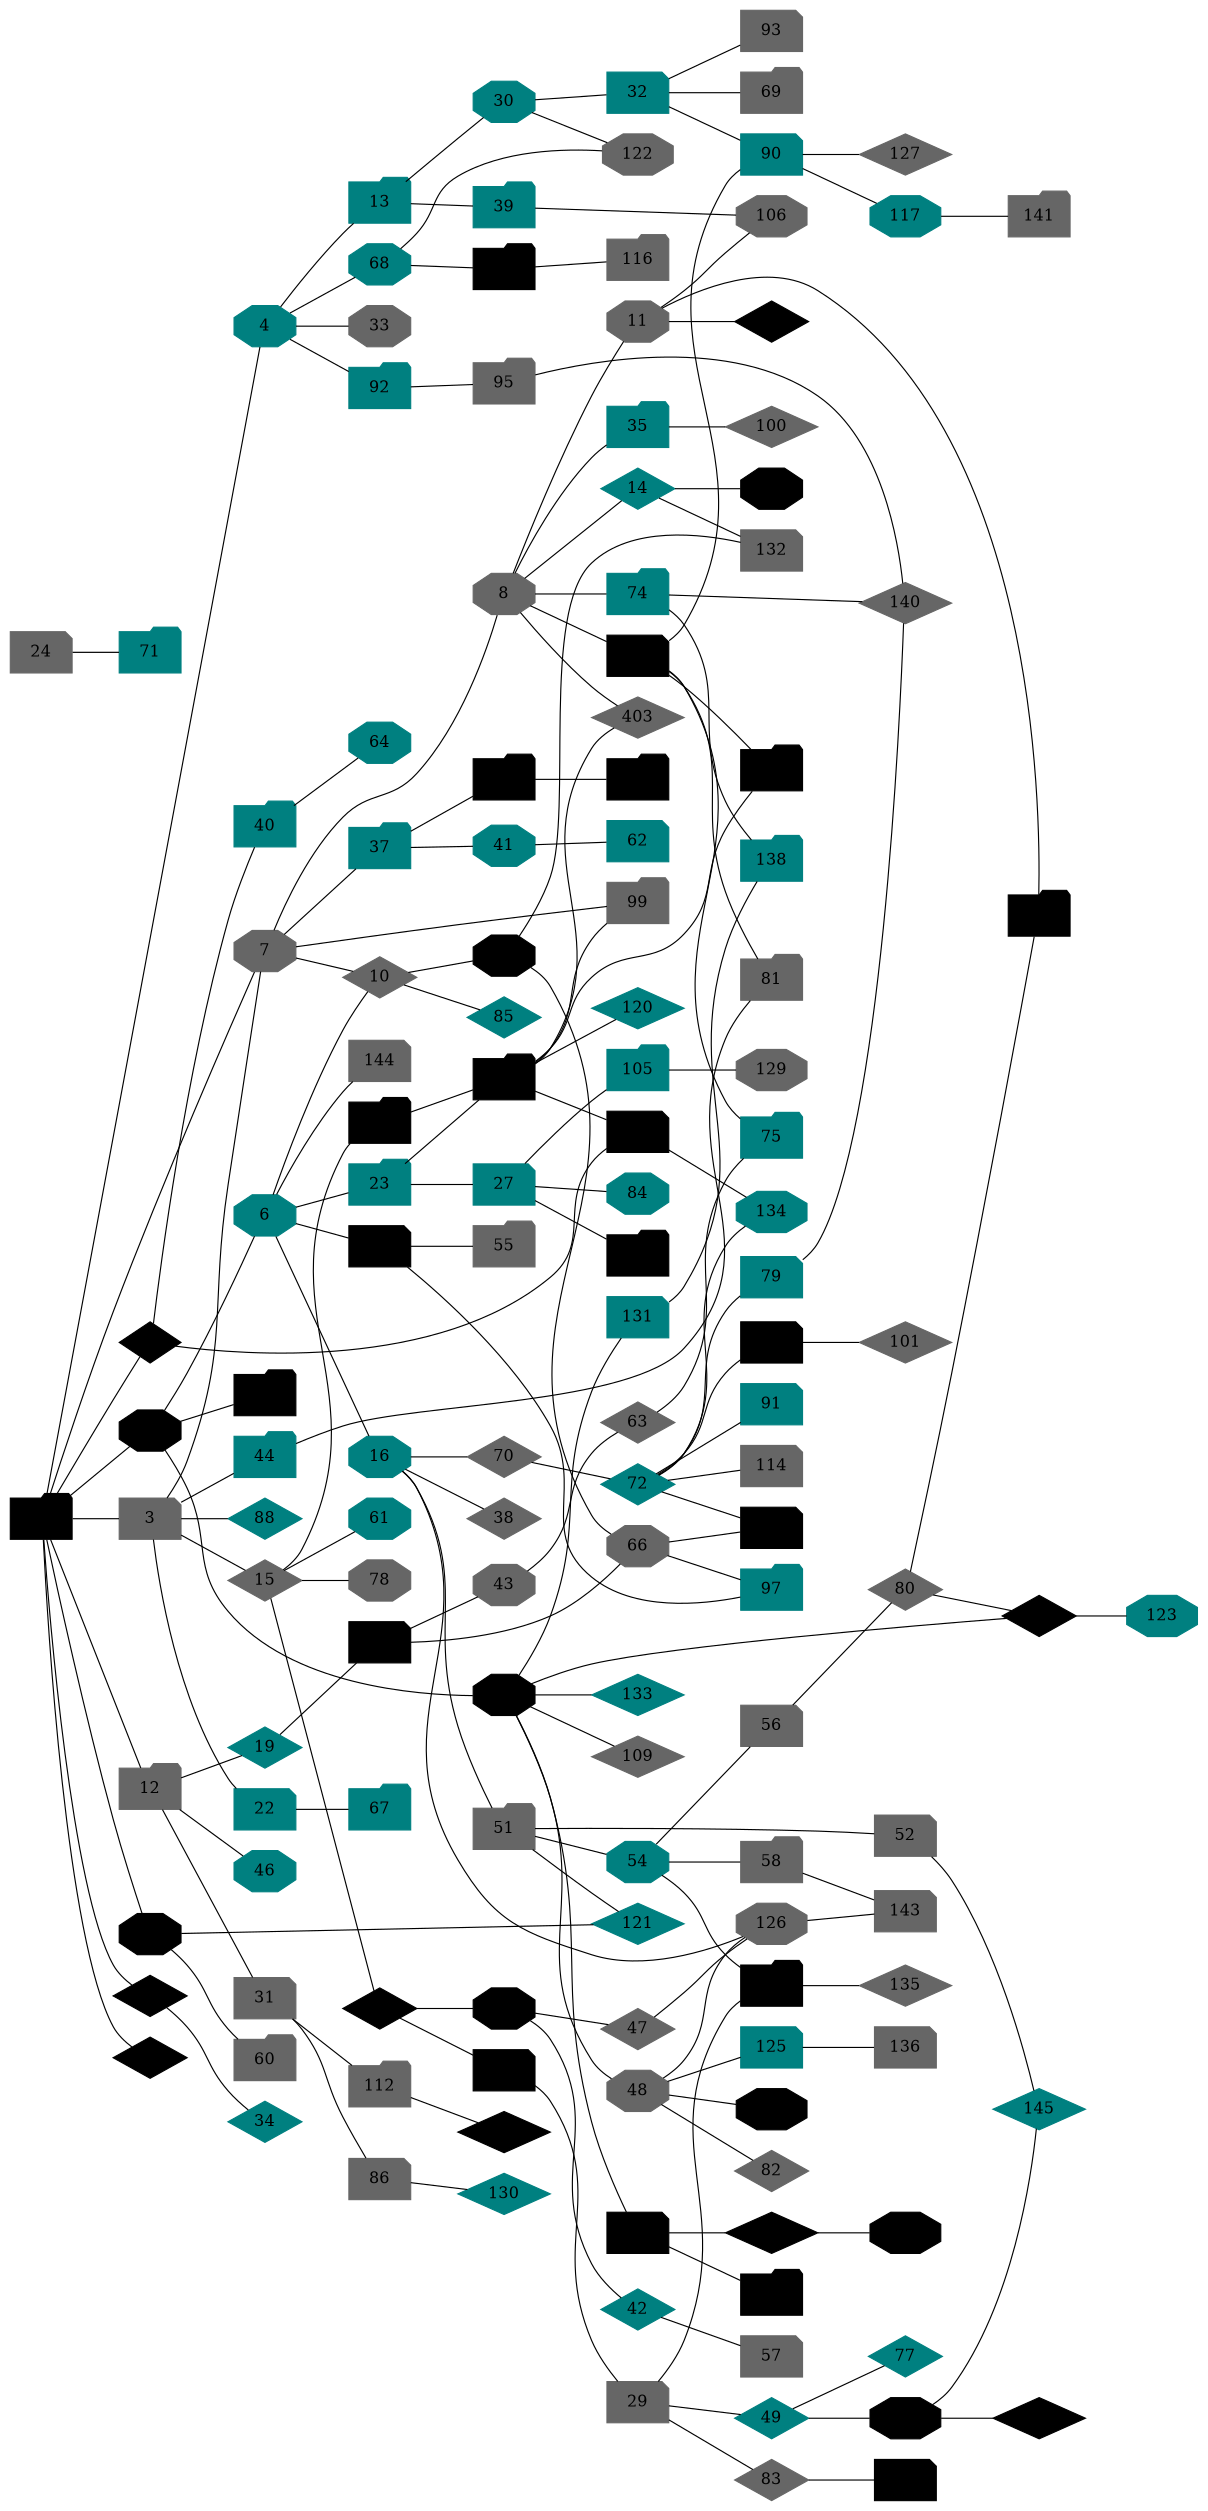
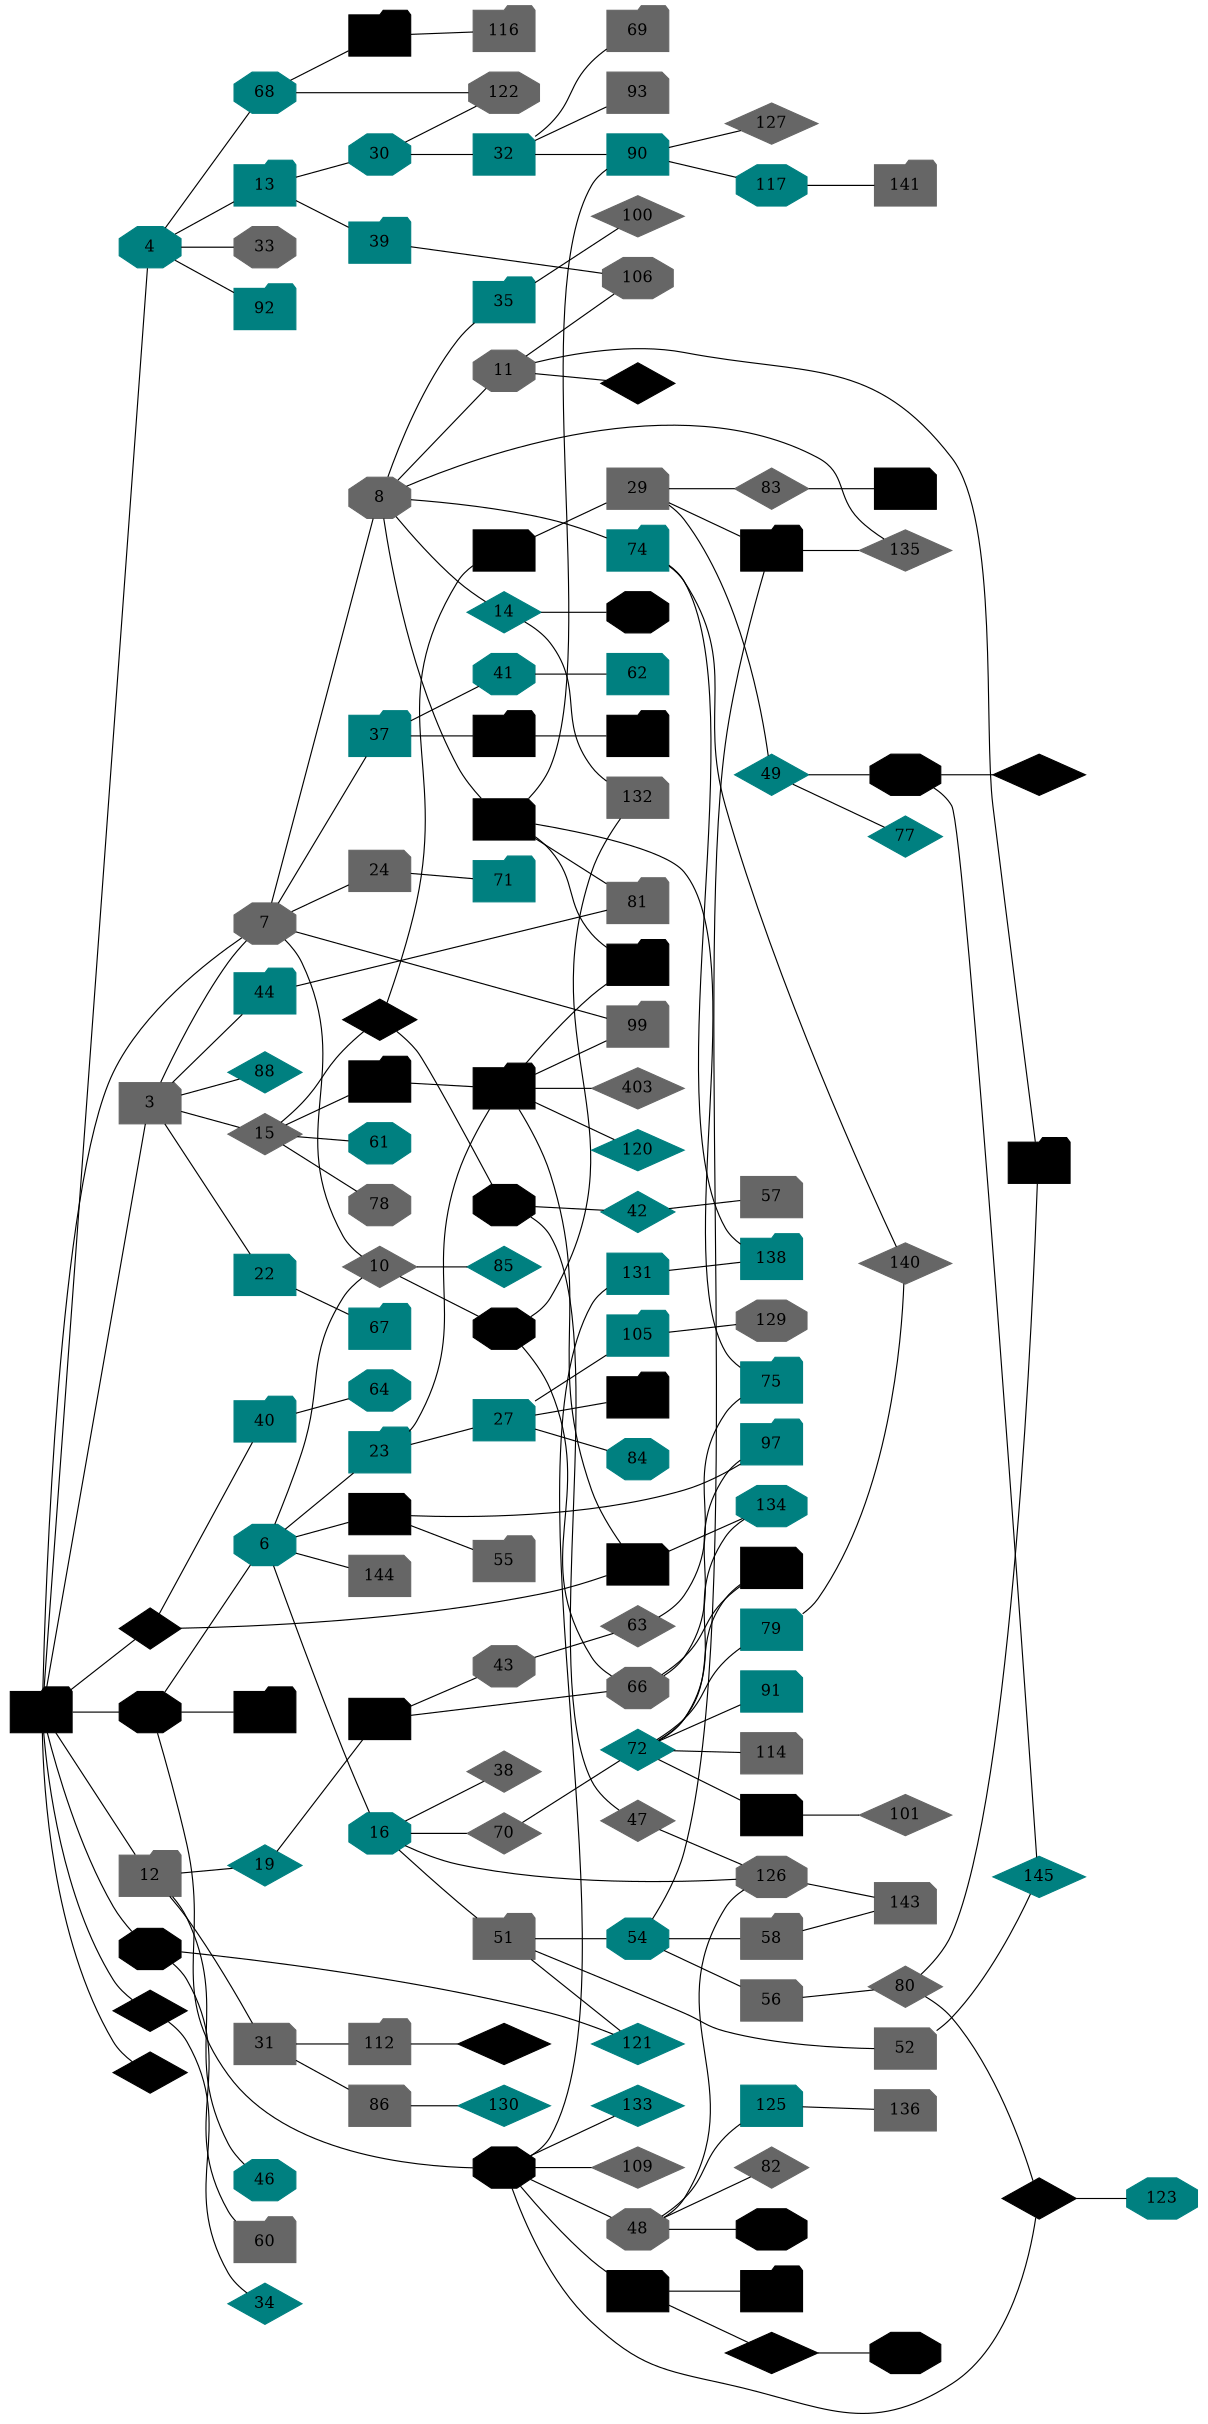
(504, 383) -> none
(571, 667) -> (664, 426)
none -> (320, 898)
